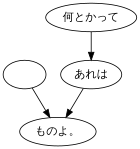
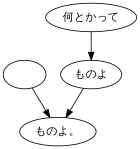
(91, 75) -> (91, 75)
